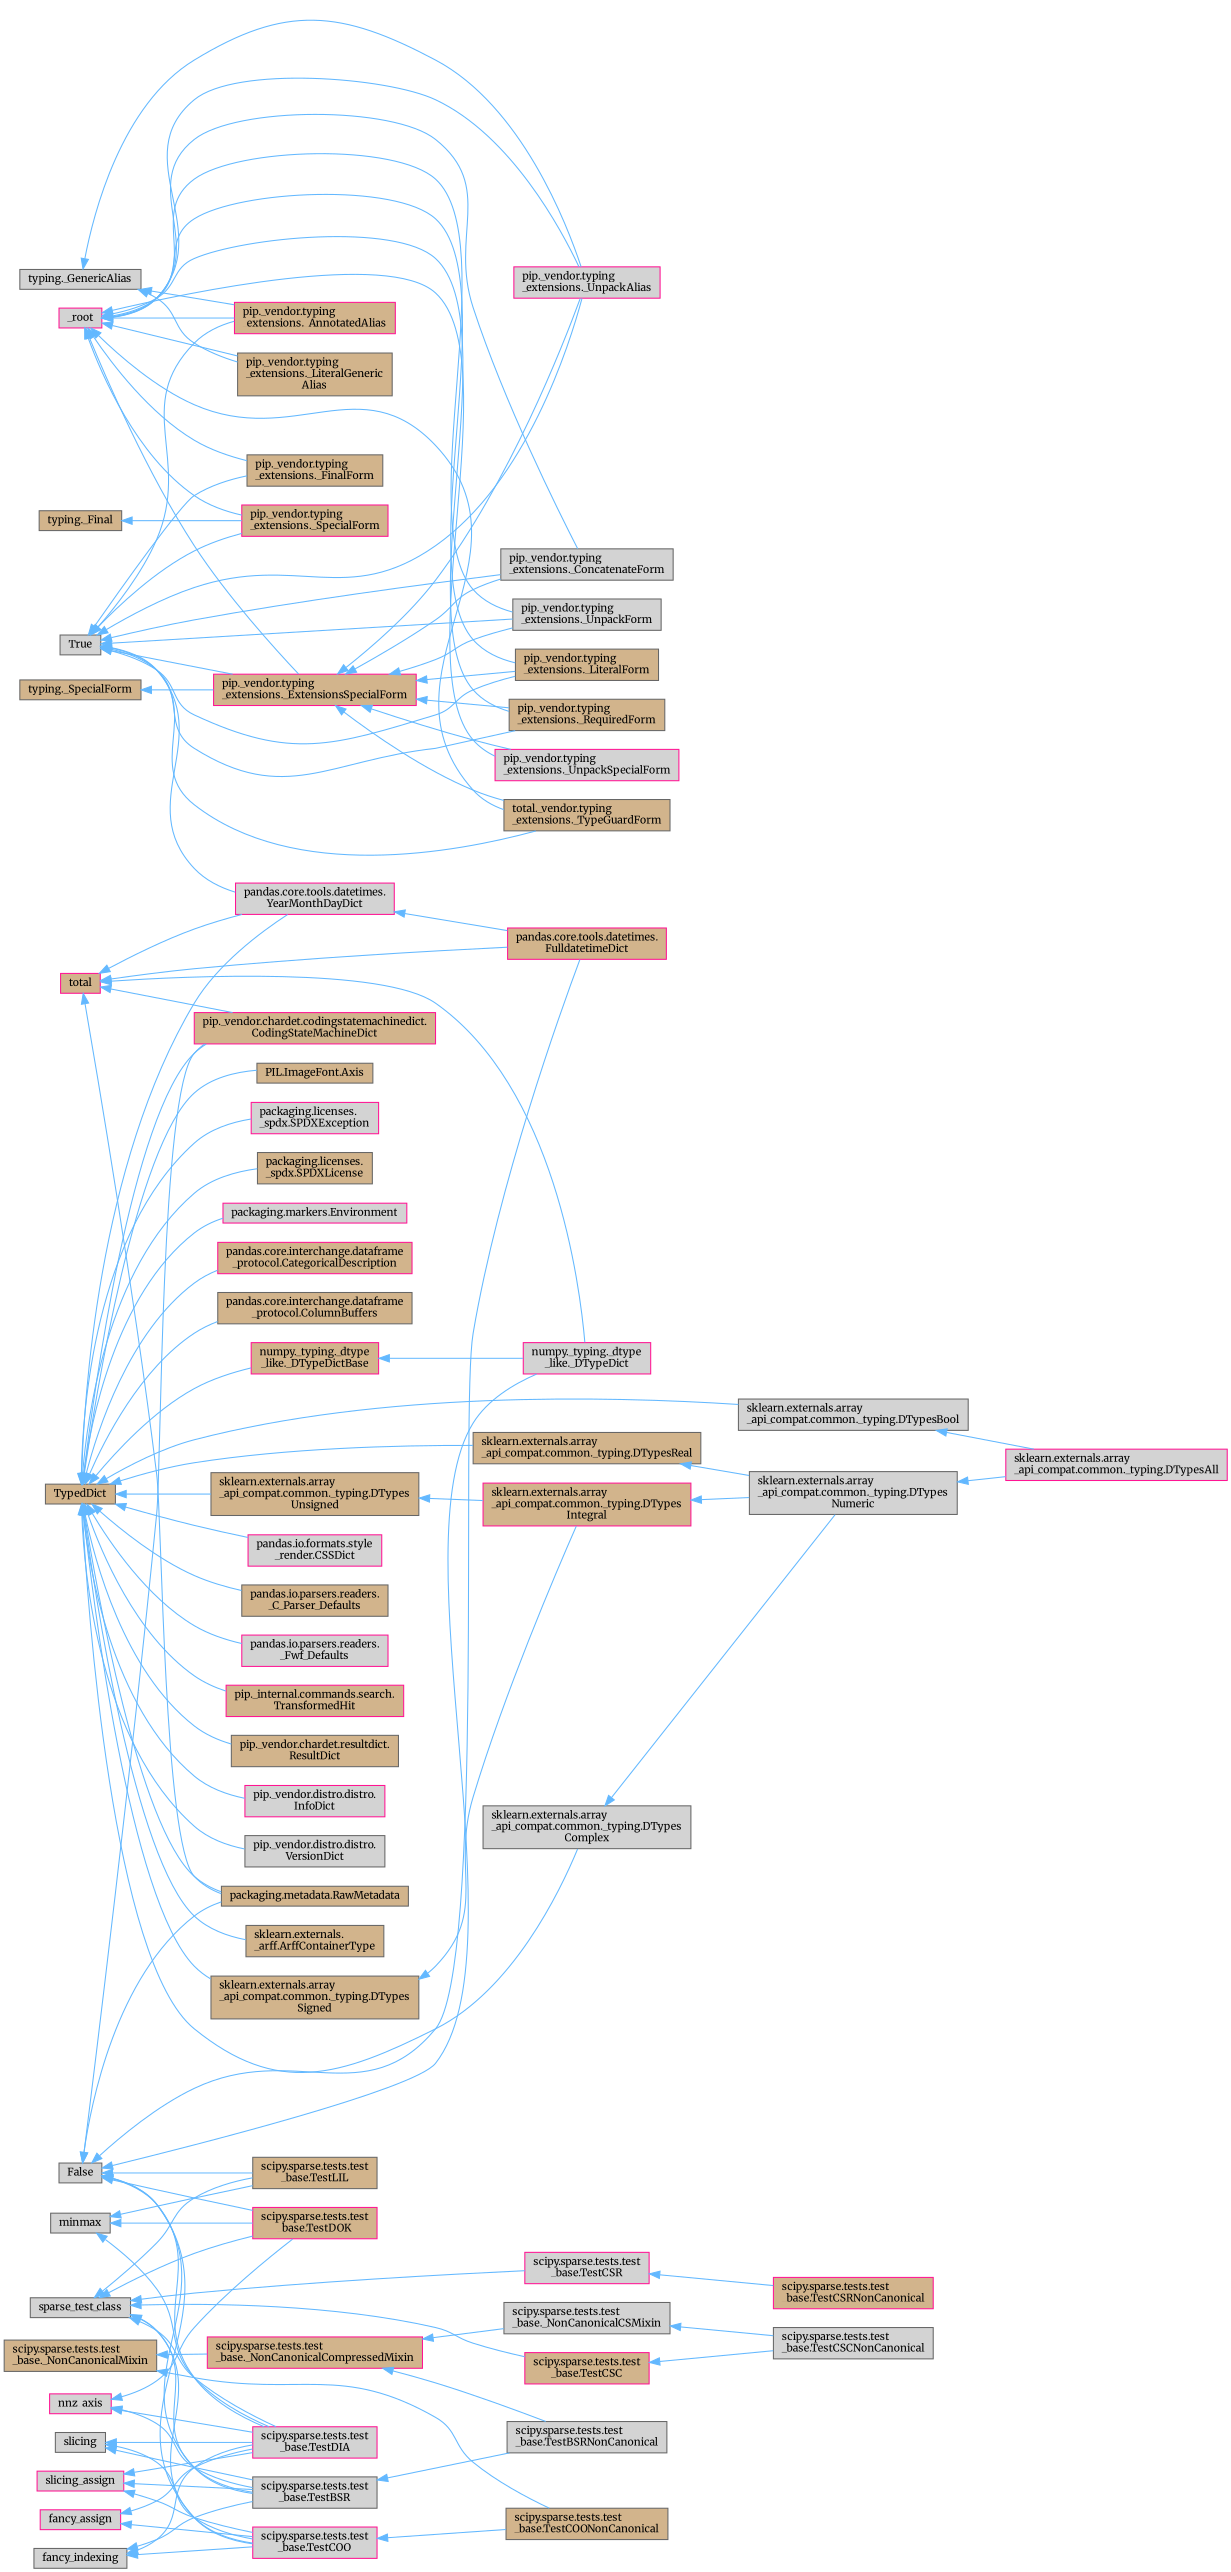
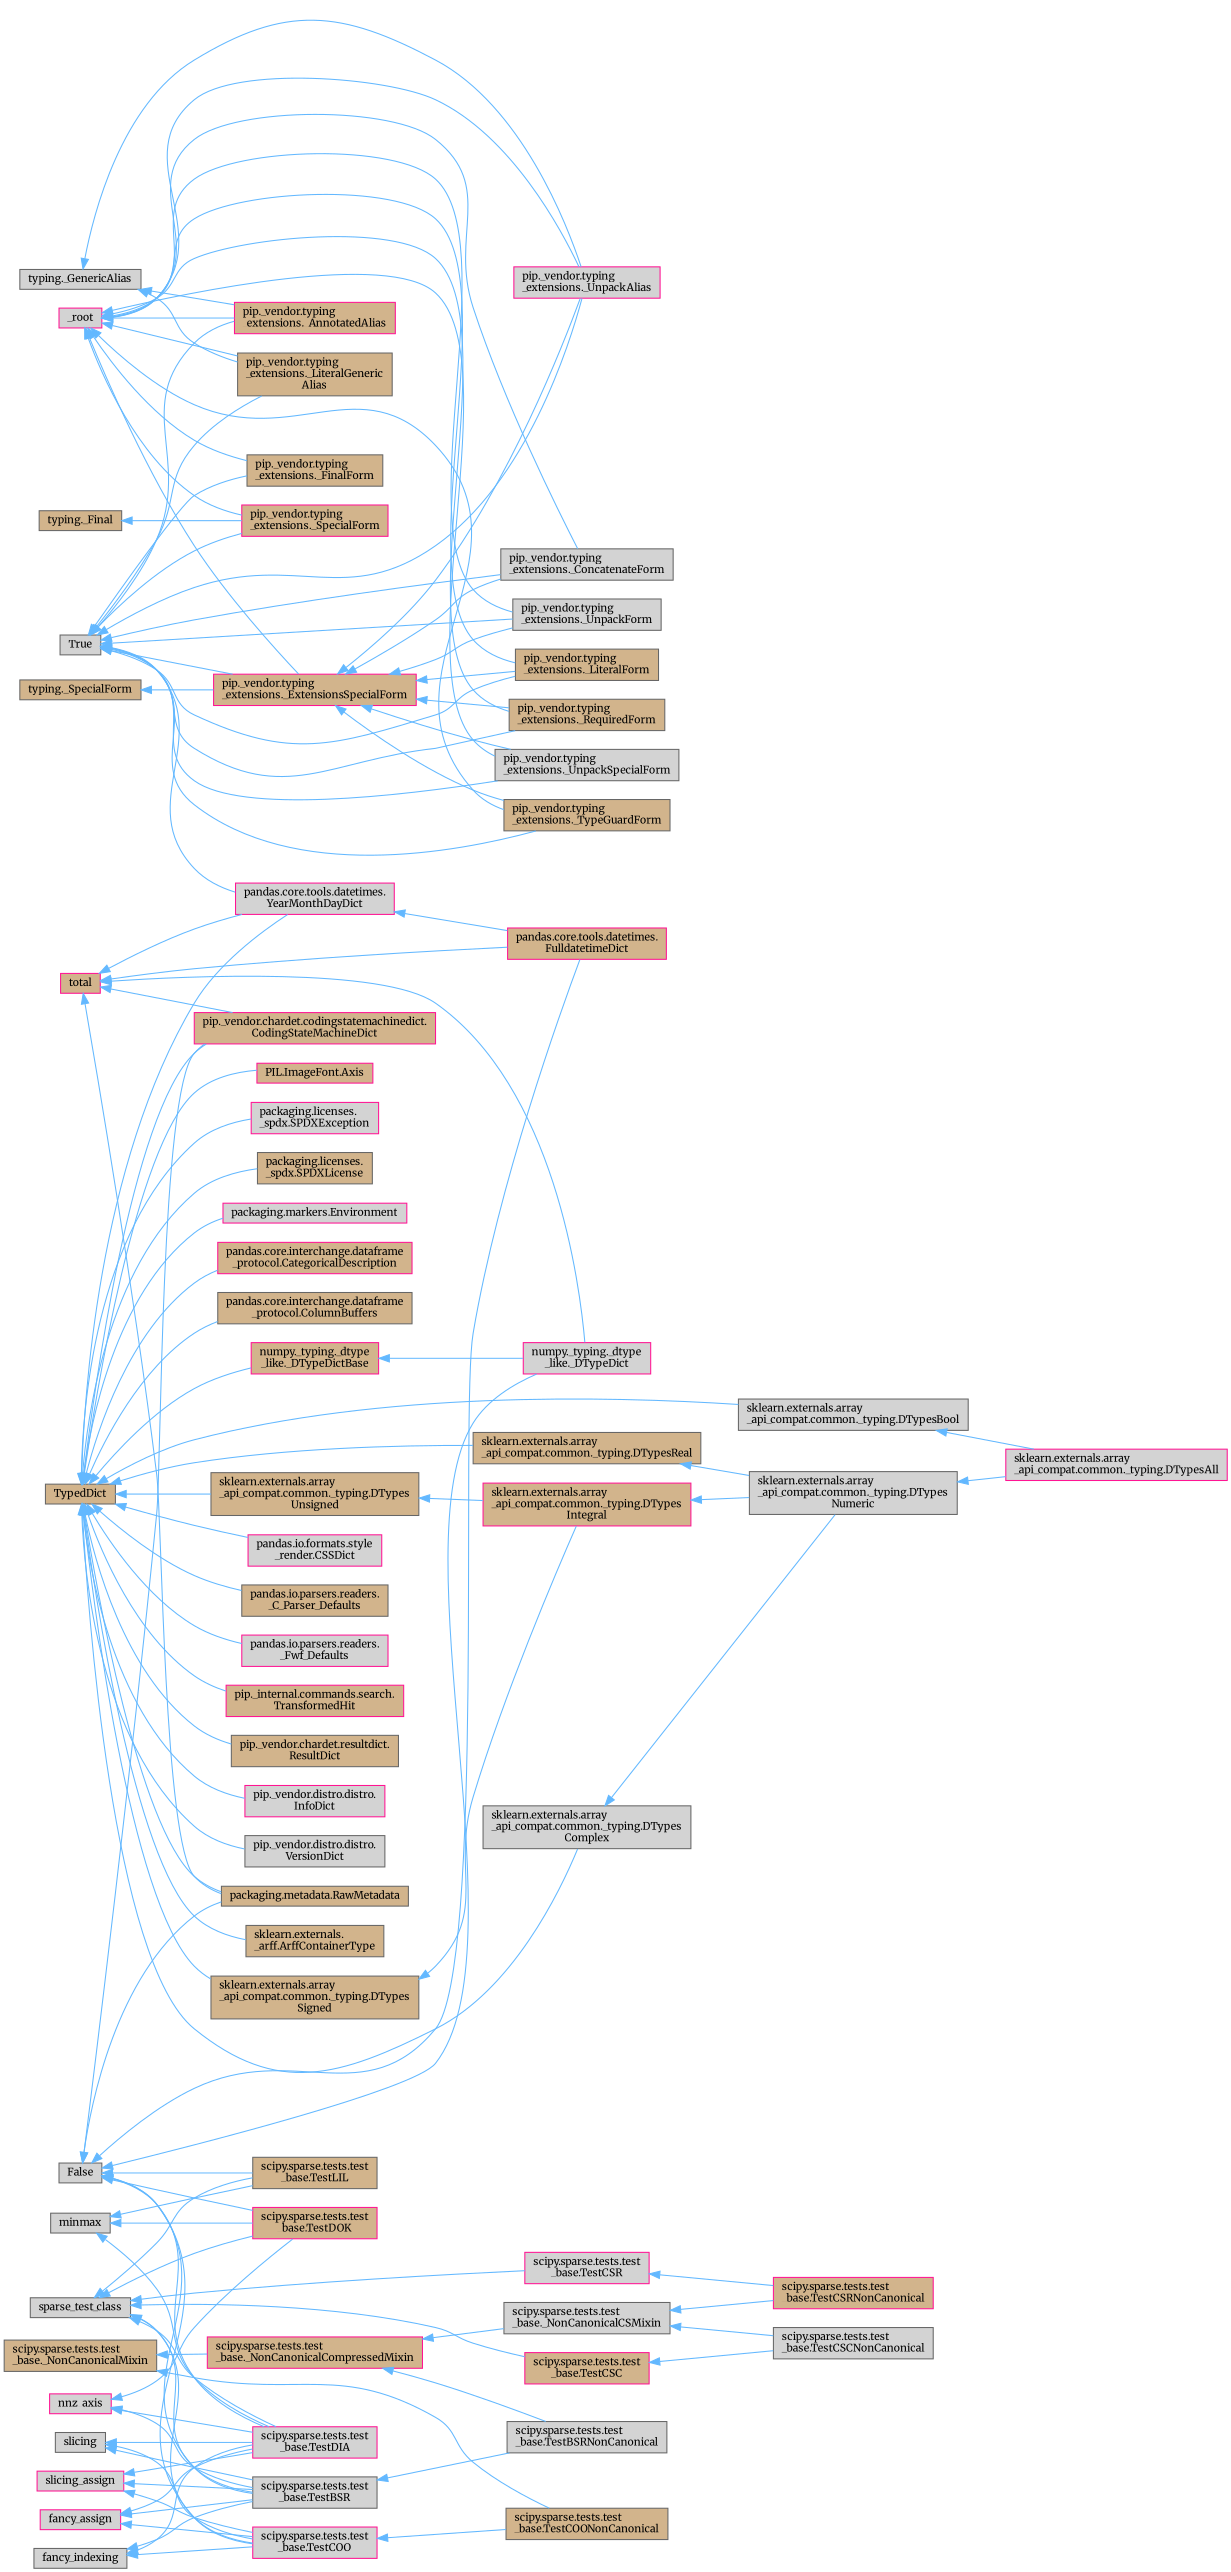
none -> (177, 473)
(587, 765) -> (587, 765)
none -> (259, 798)
(587, 815) -> (587, 815)
(315, 1073) -> (315, 1073)
none -> (727, 2305)
none -> (195, 2506)
